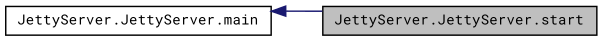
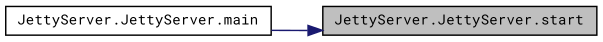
(304, 11) -> (290, 30)
